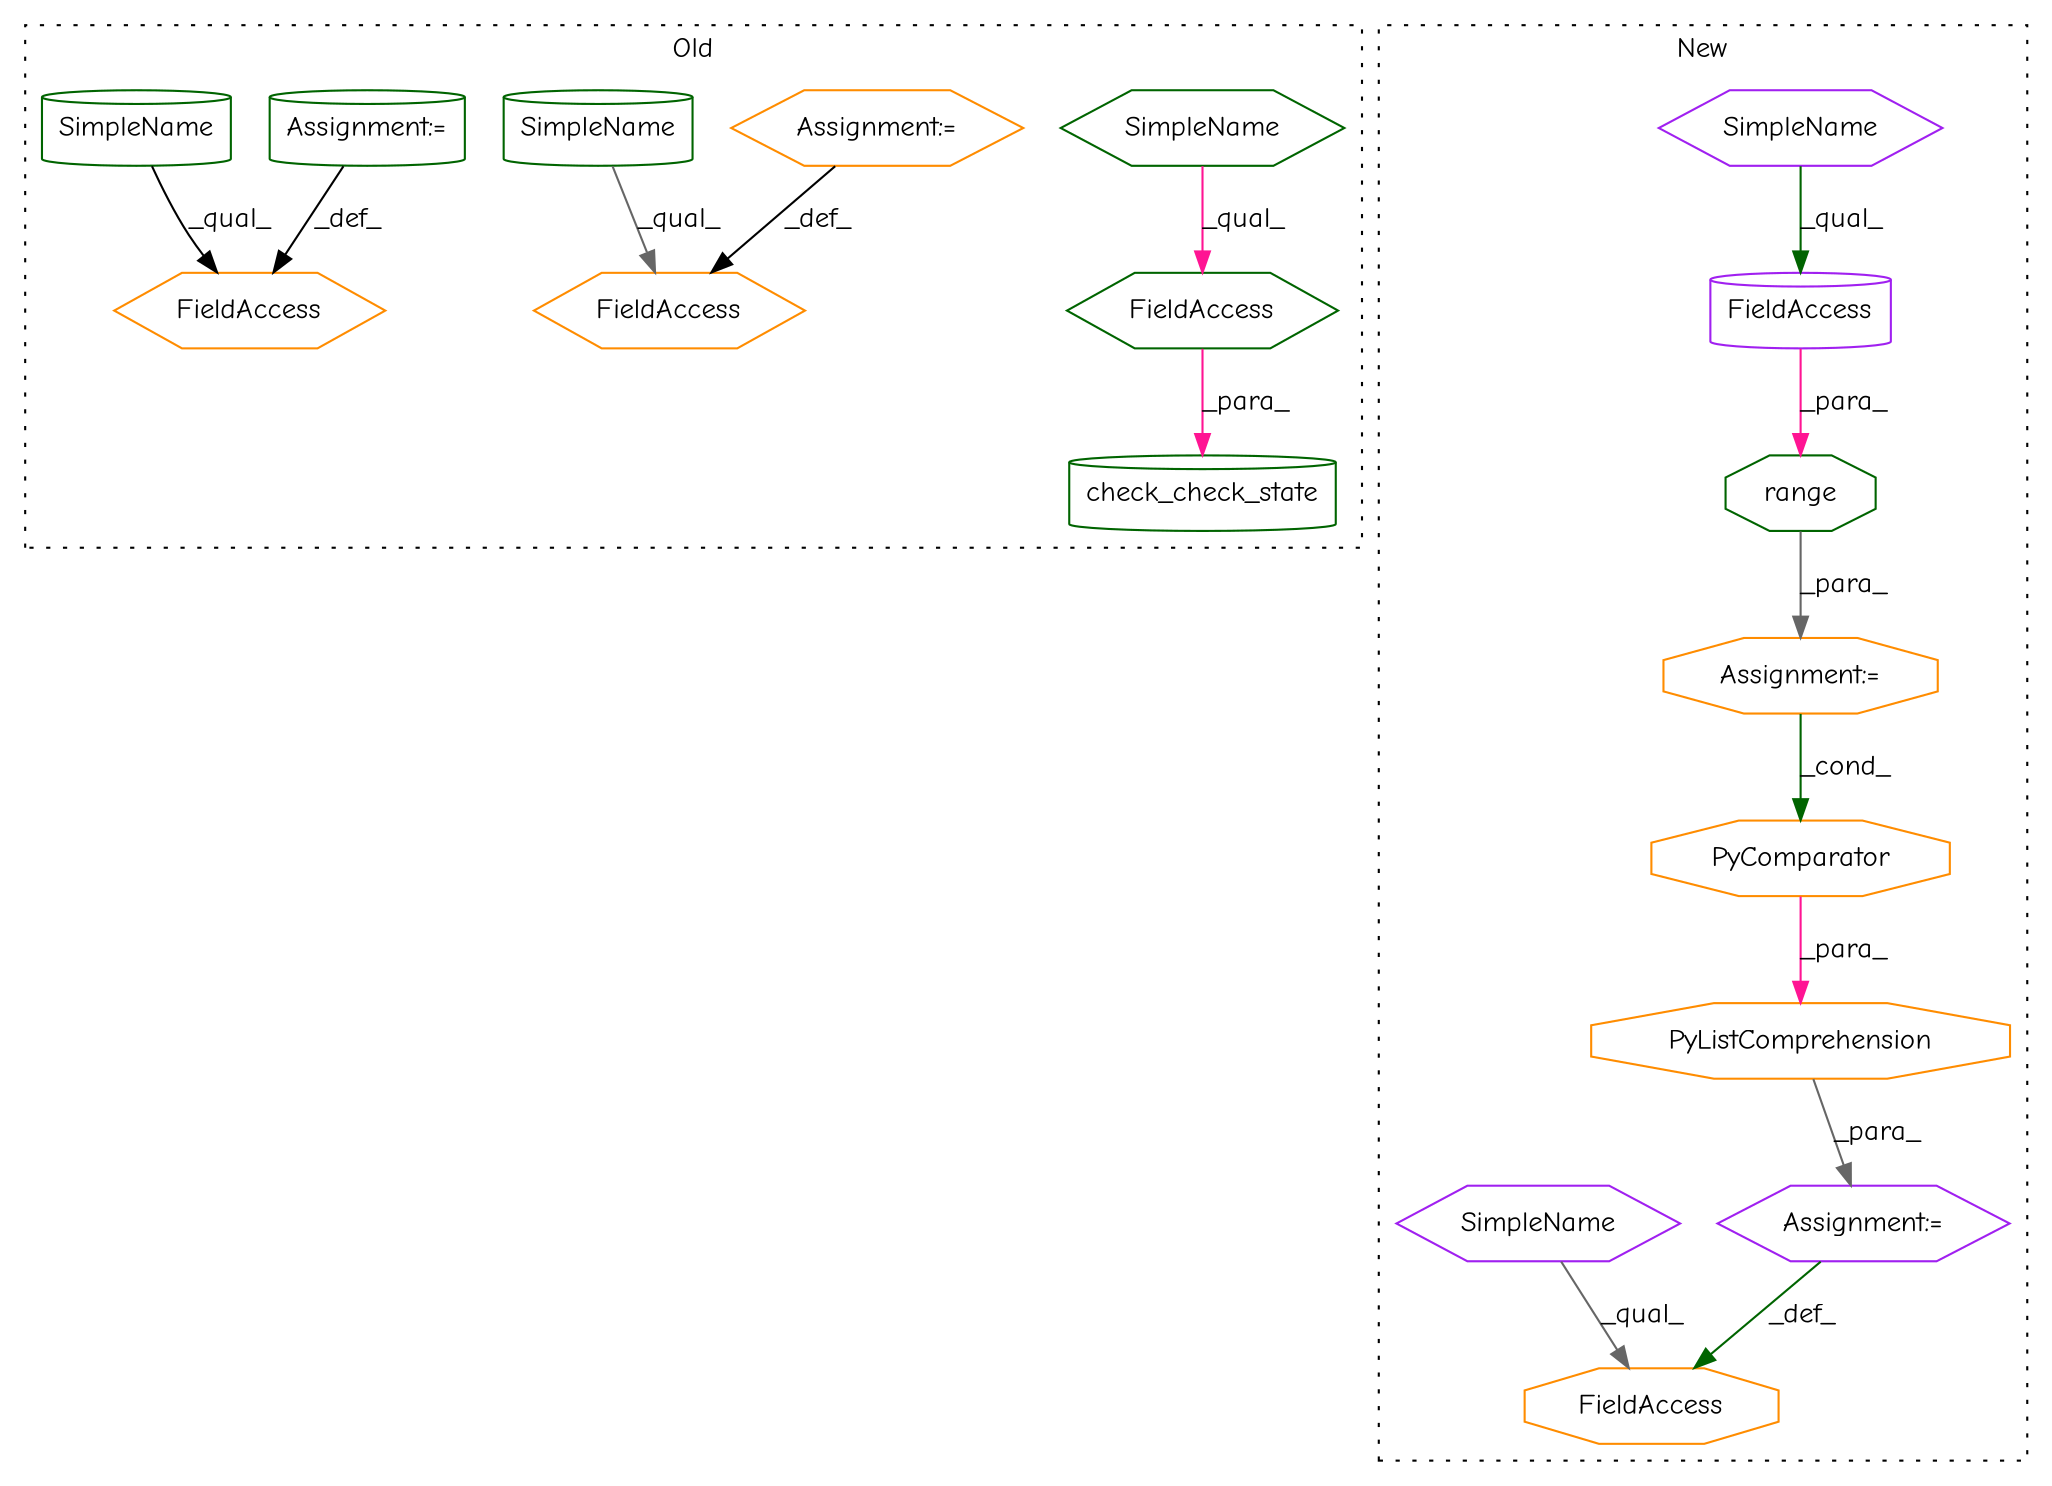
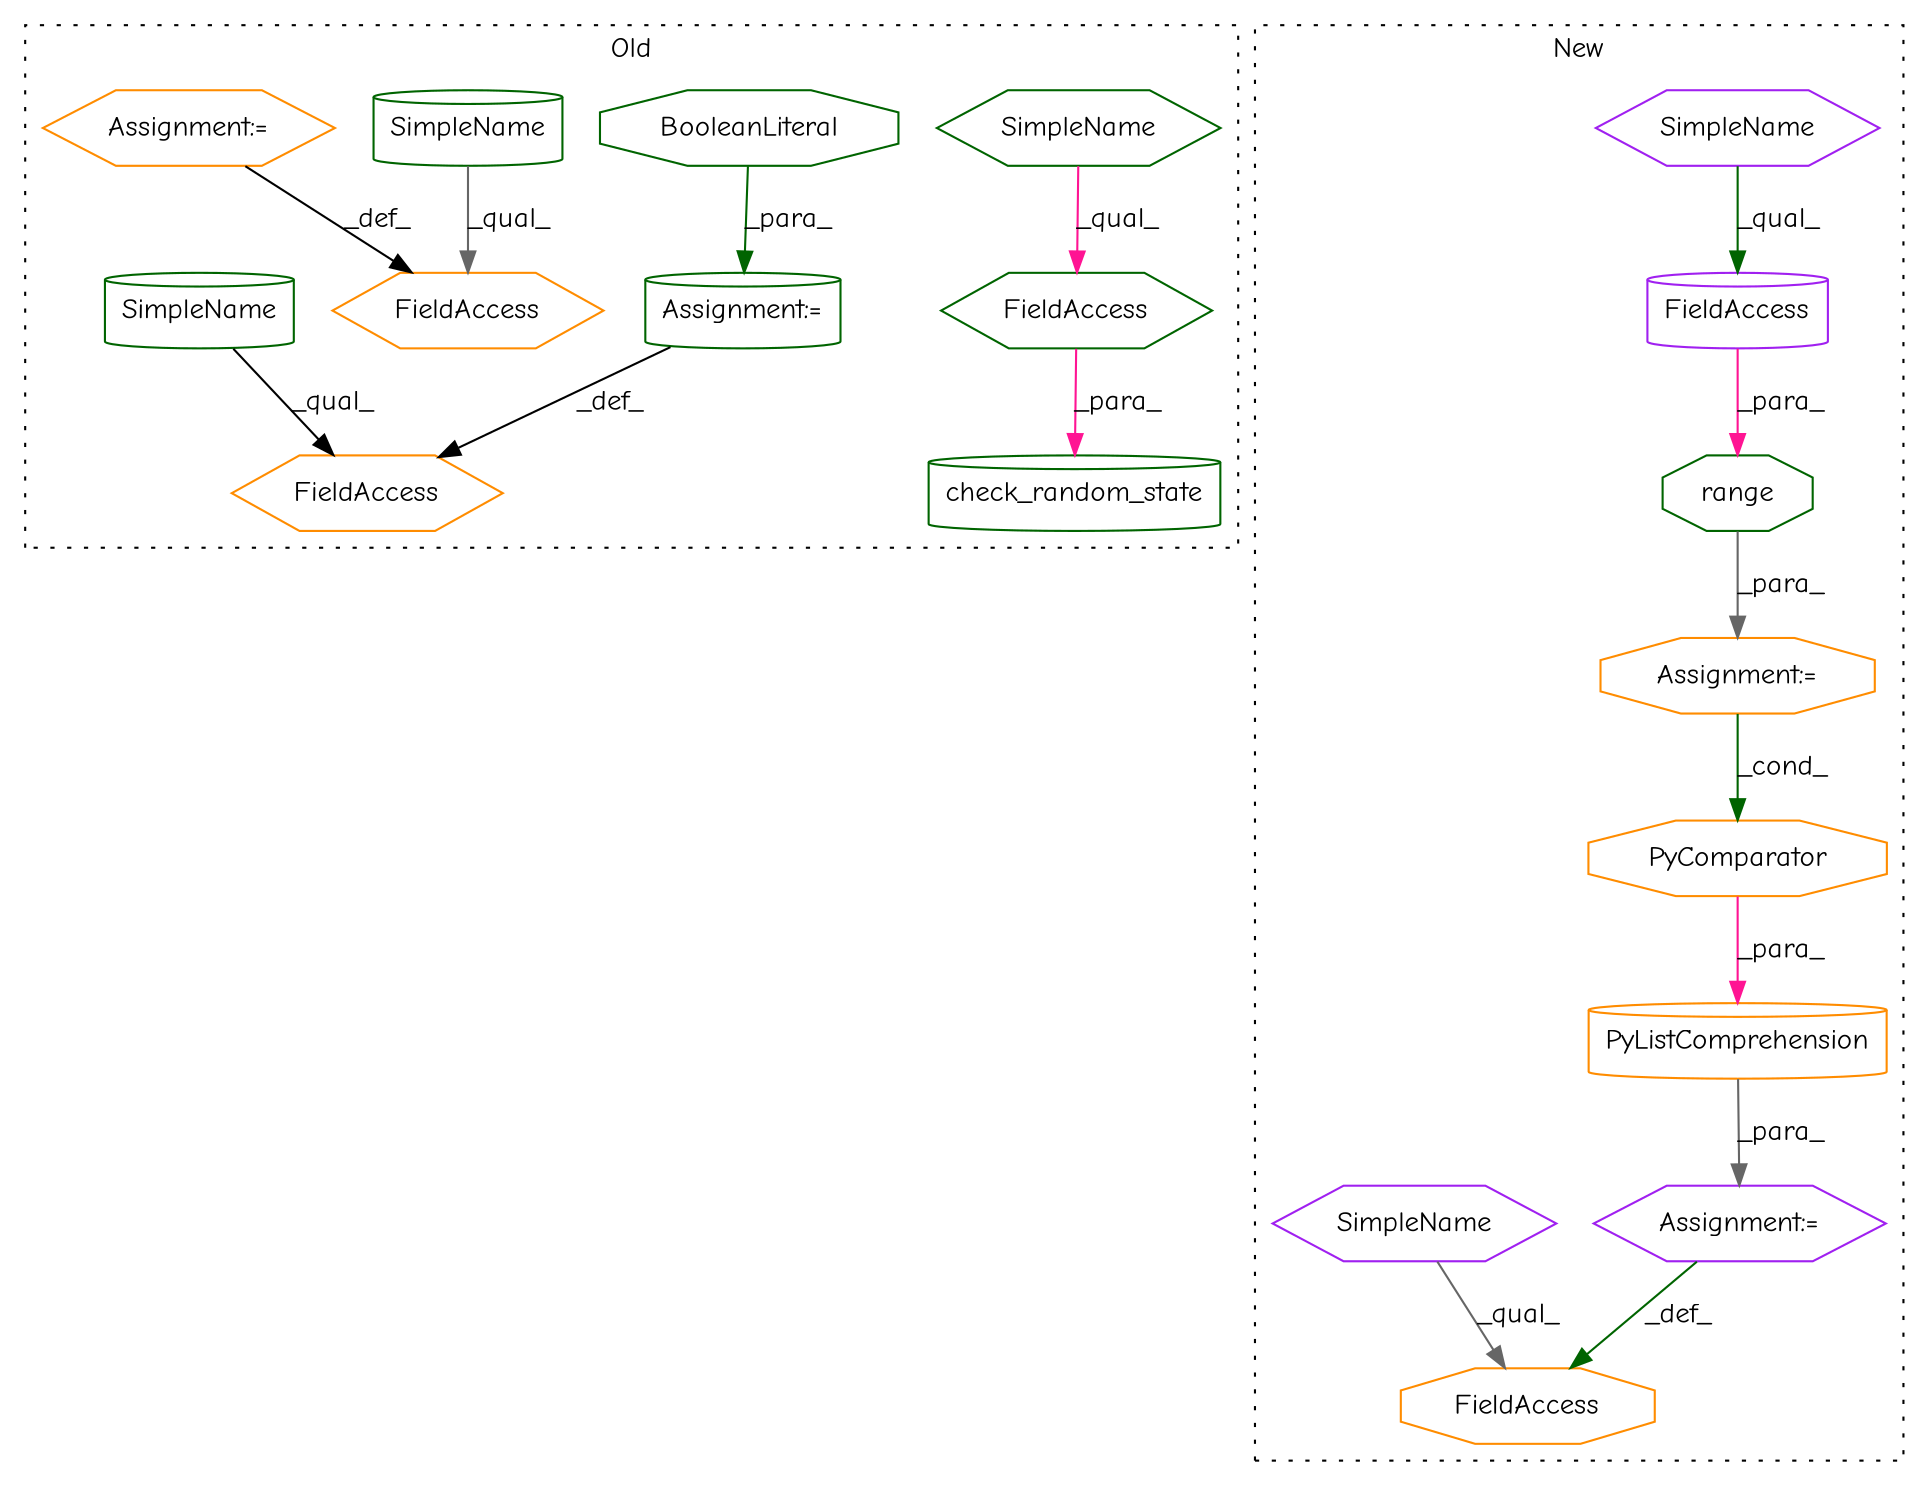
none -> (749, 128)
(1203, 493) -> (1074, 493)
(1801, 1041) -> (1738, 1041)
